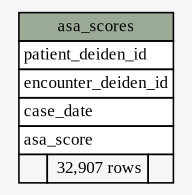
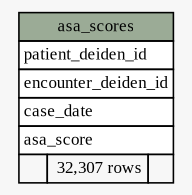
(100, 168) -> (100, 168)
